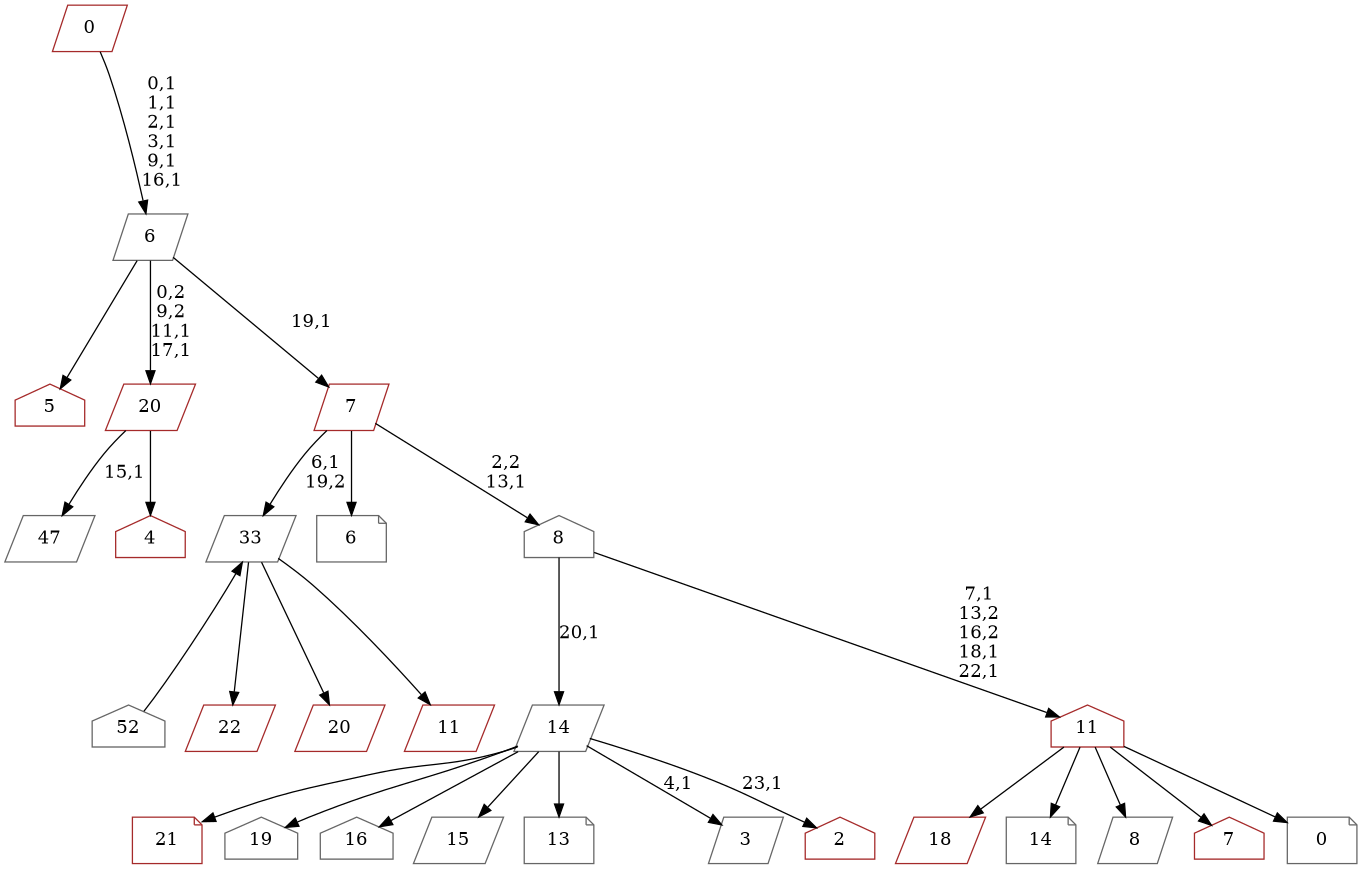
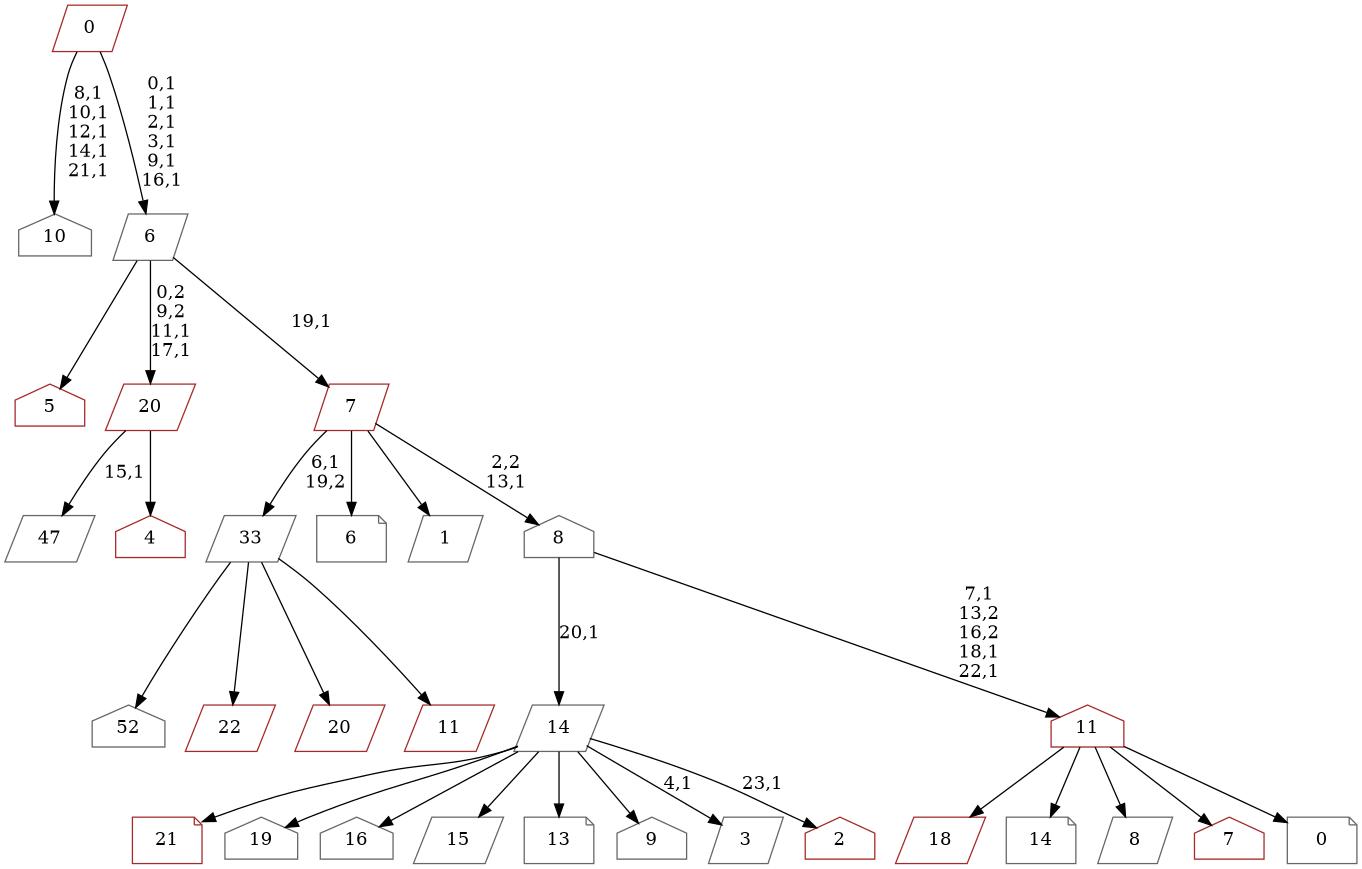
none -> (55, 237)
none -> (446, 539)
(192, 644) -> (185, 628)
none -> (652, 840)
